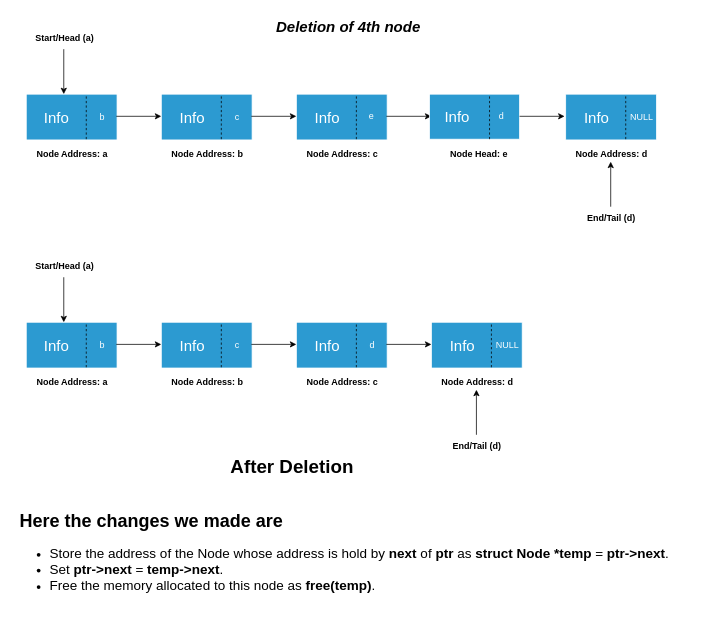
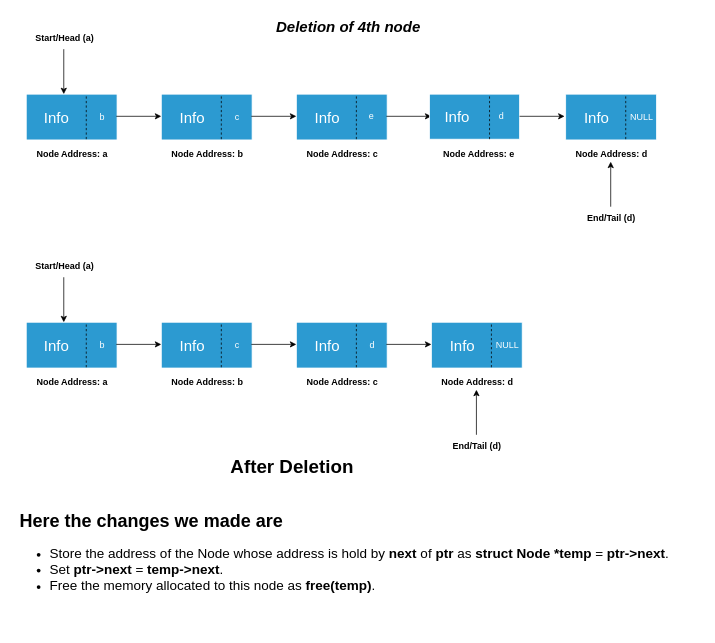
(479, 154) -> (479, 154)
